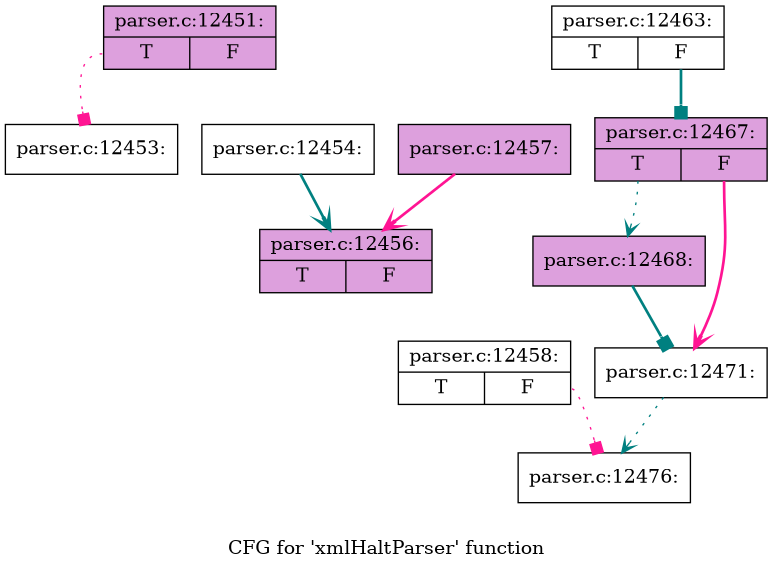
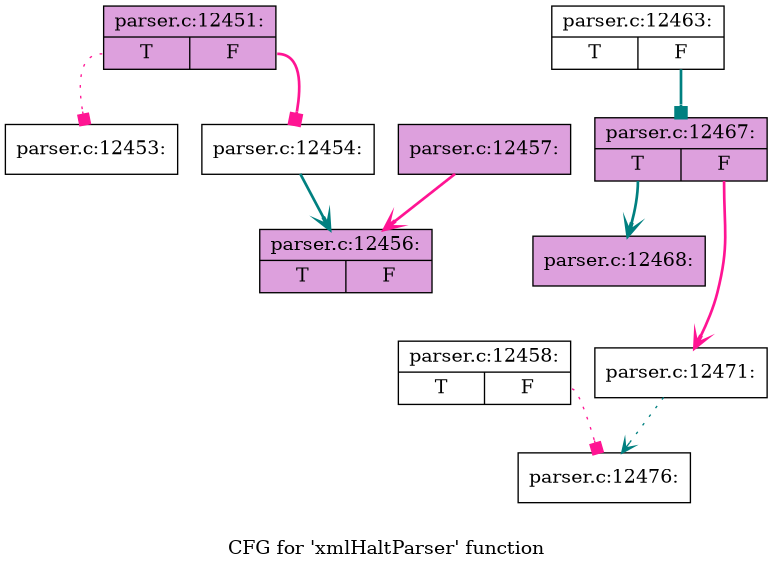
none -> (298, 77)
(636, 203) -> (636, 203)
(647, 311) -> none
